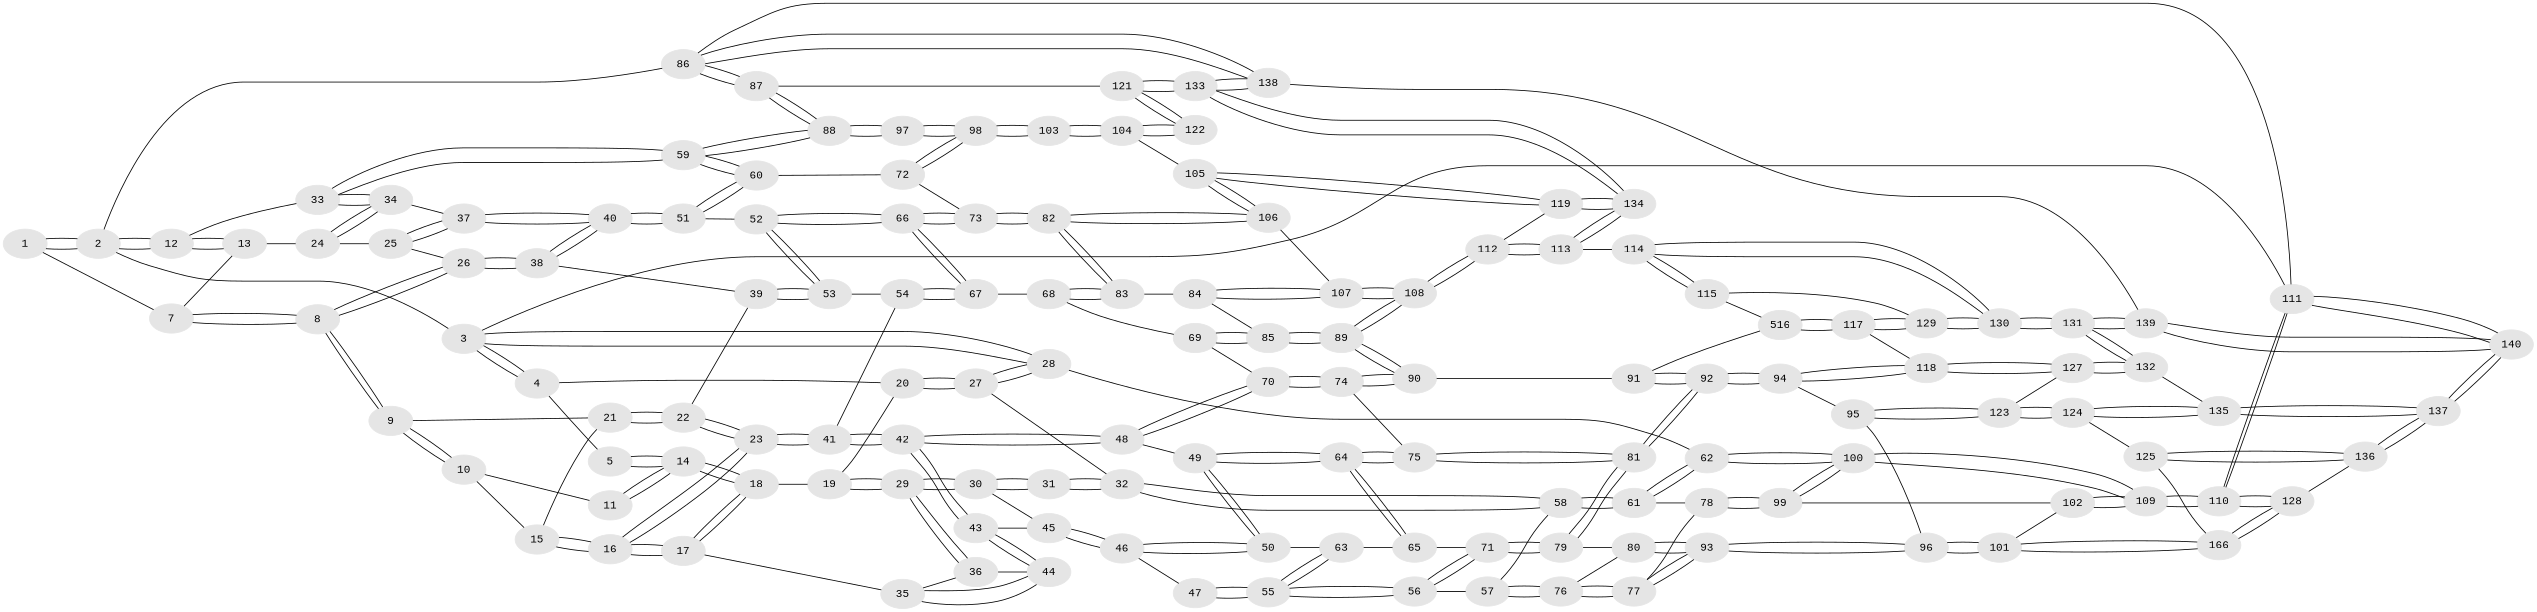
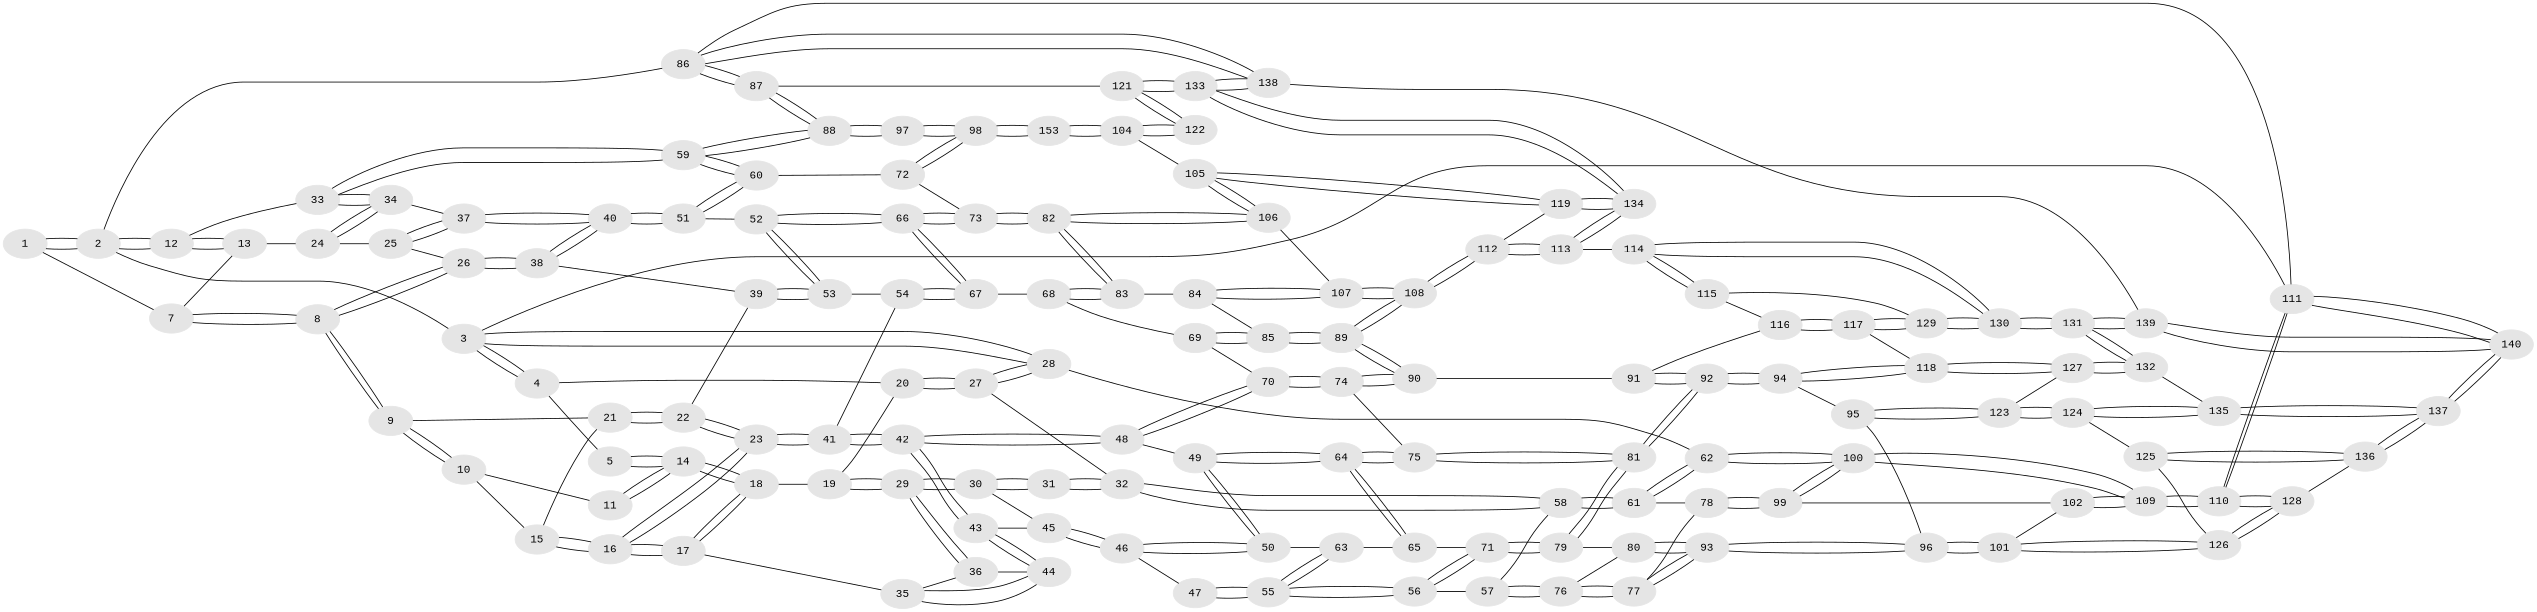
(1049, 131) -> (1049, 131)
(1780, 325) -> (1780, 325)
(2219, 545) -> (2219, 545)
